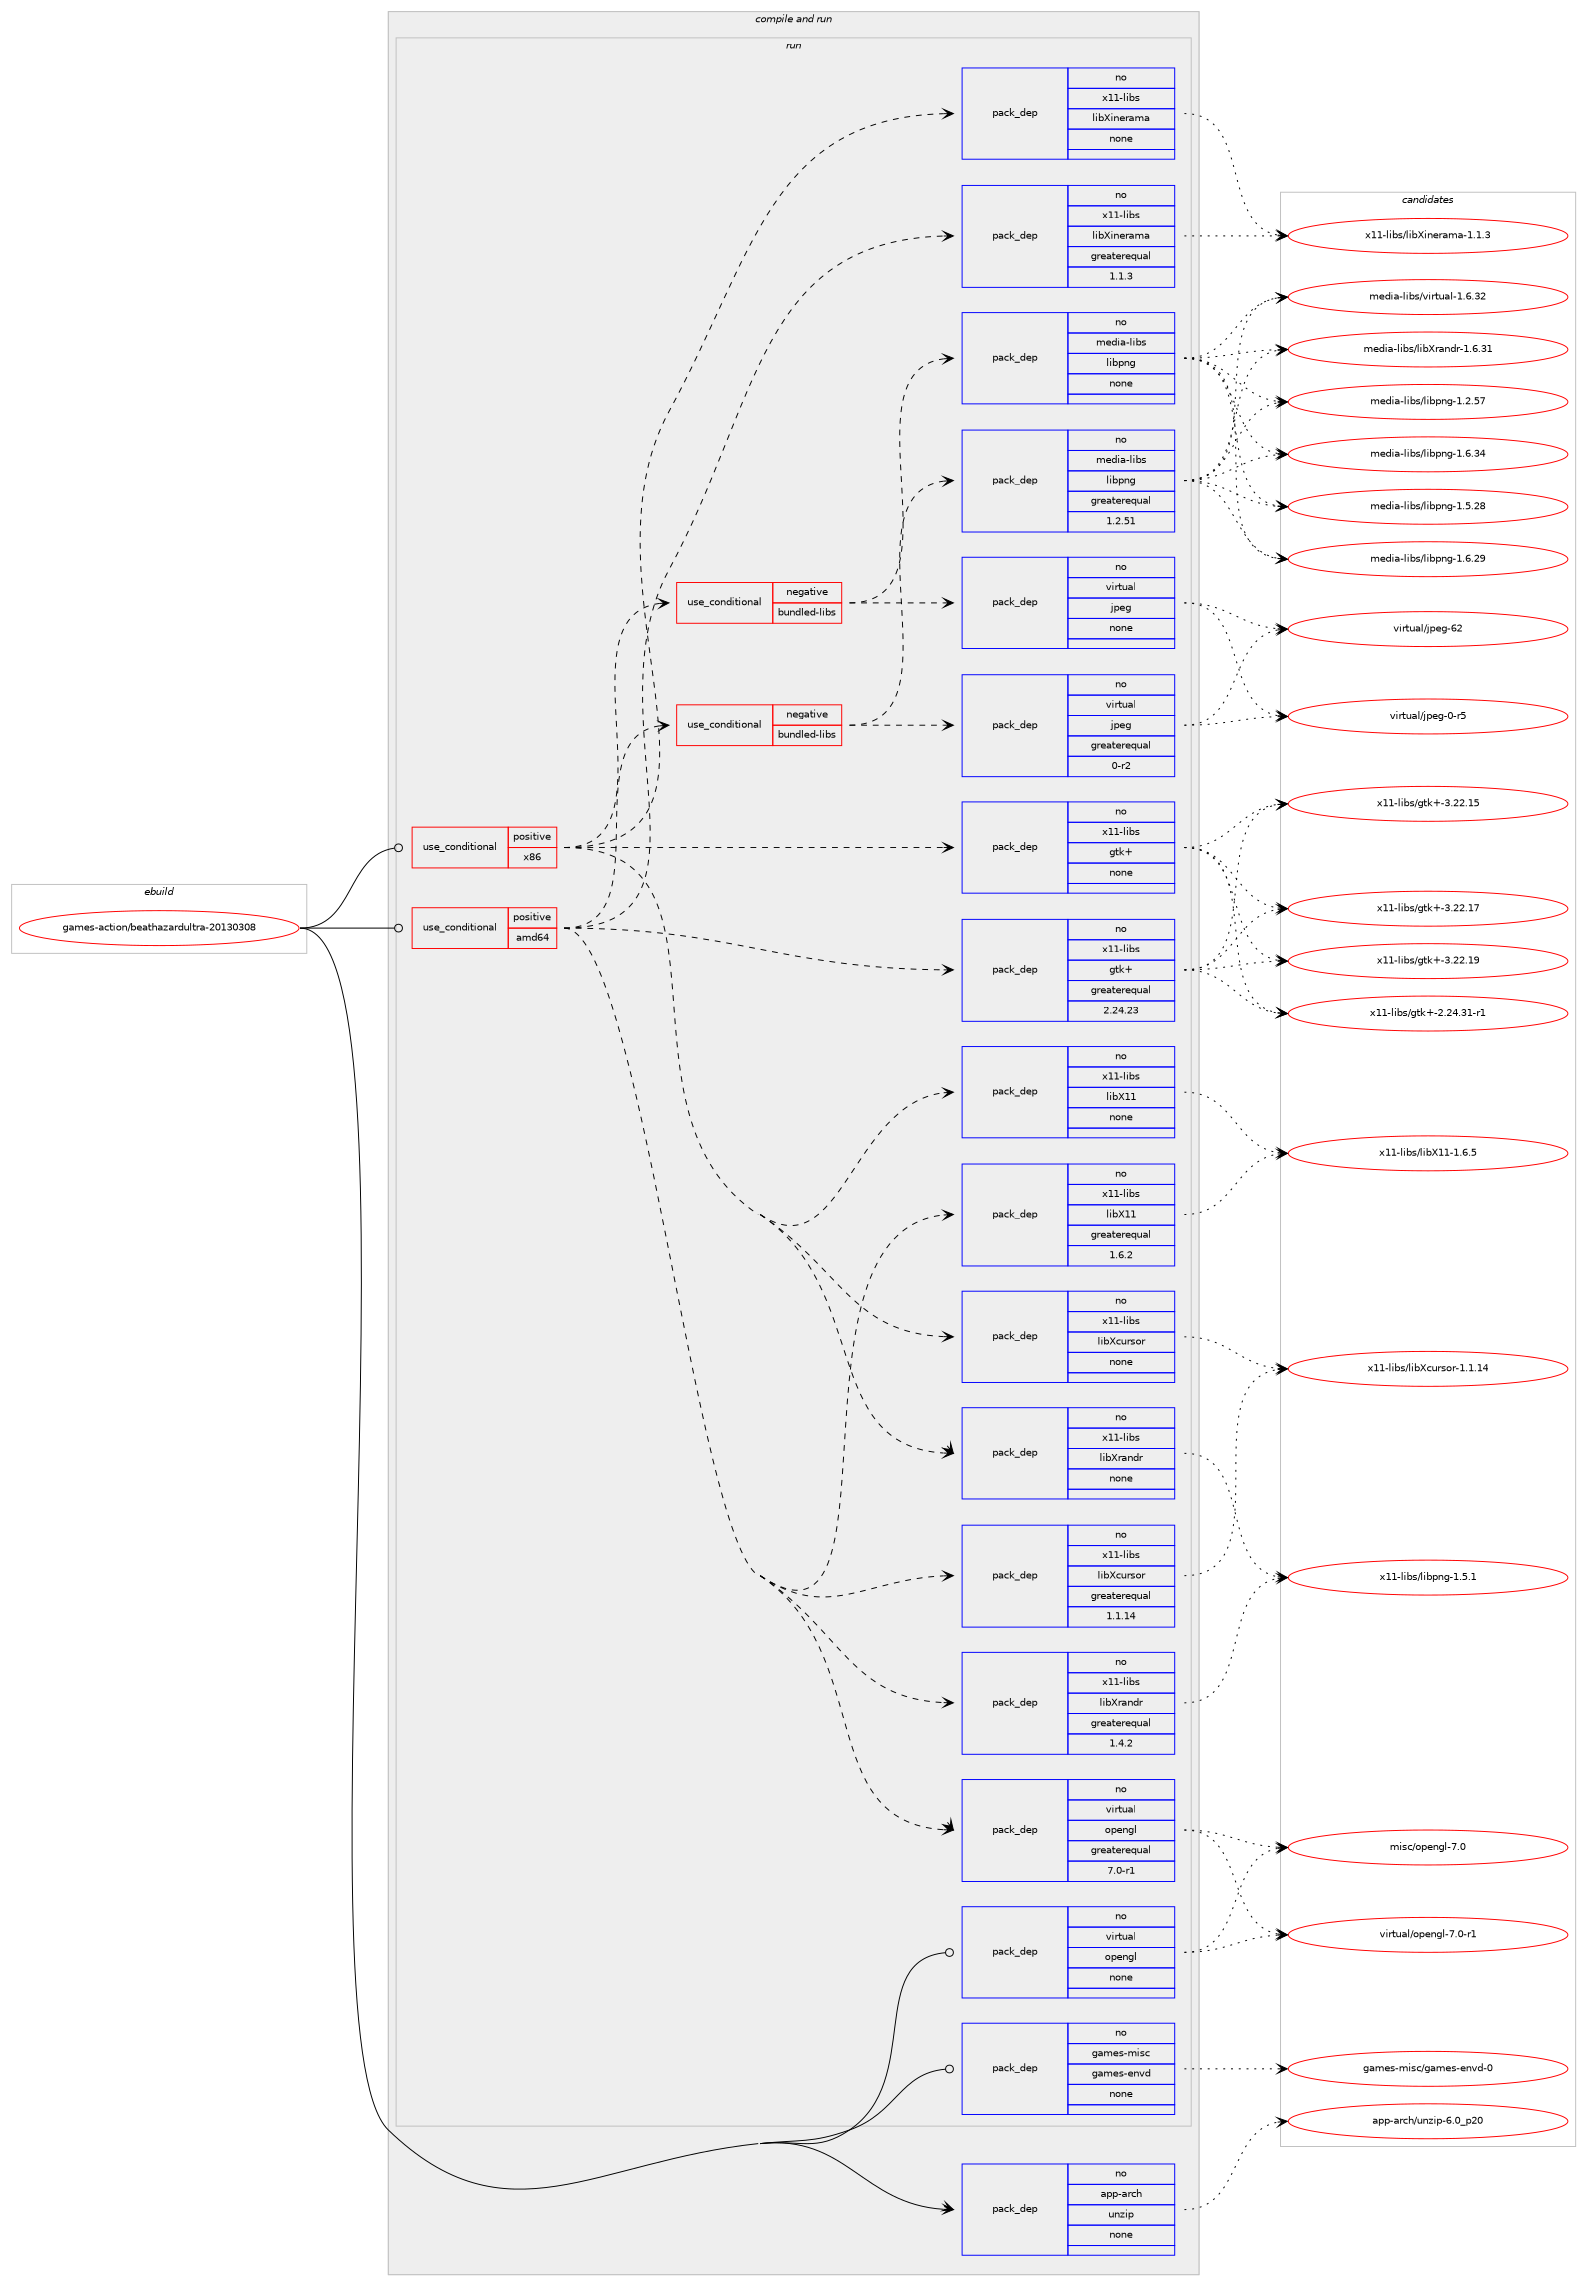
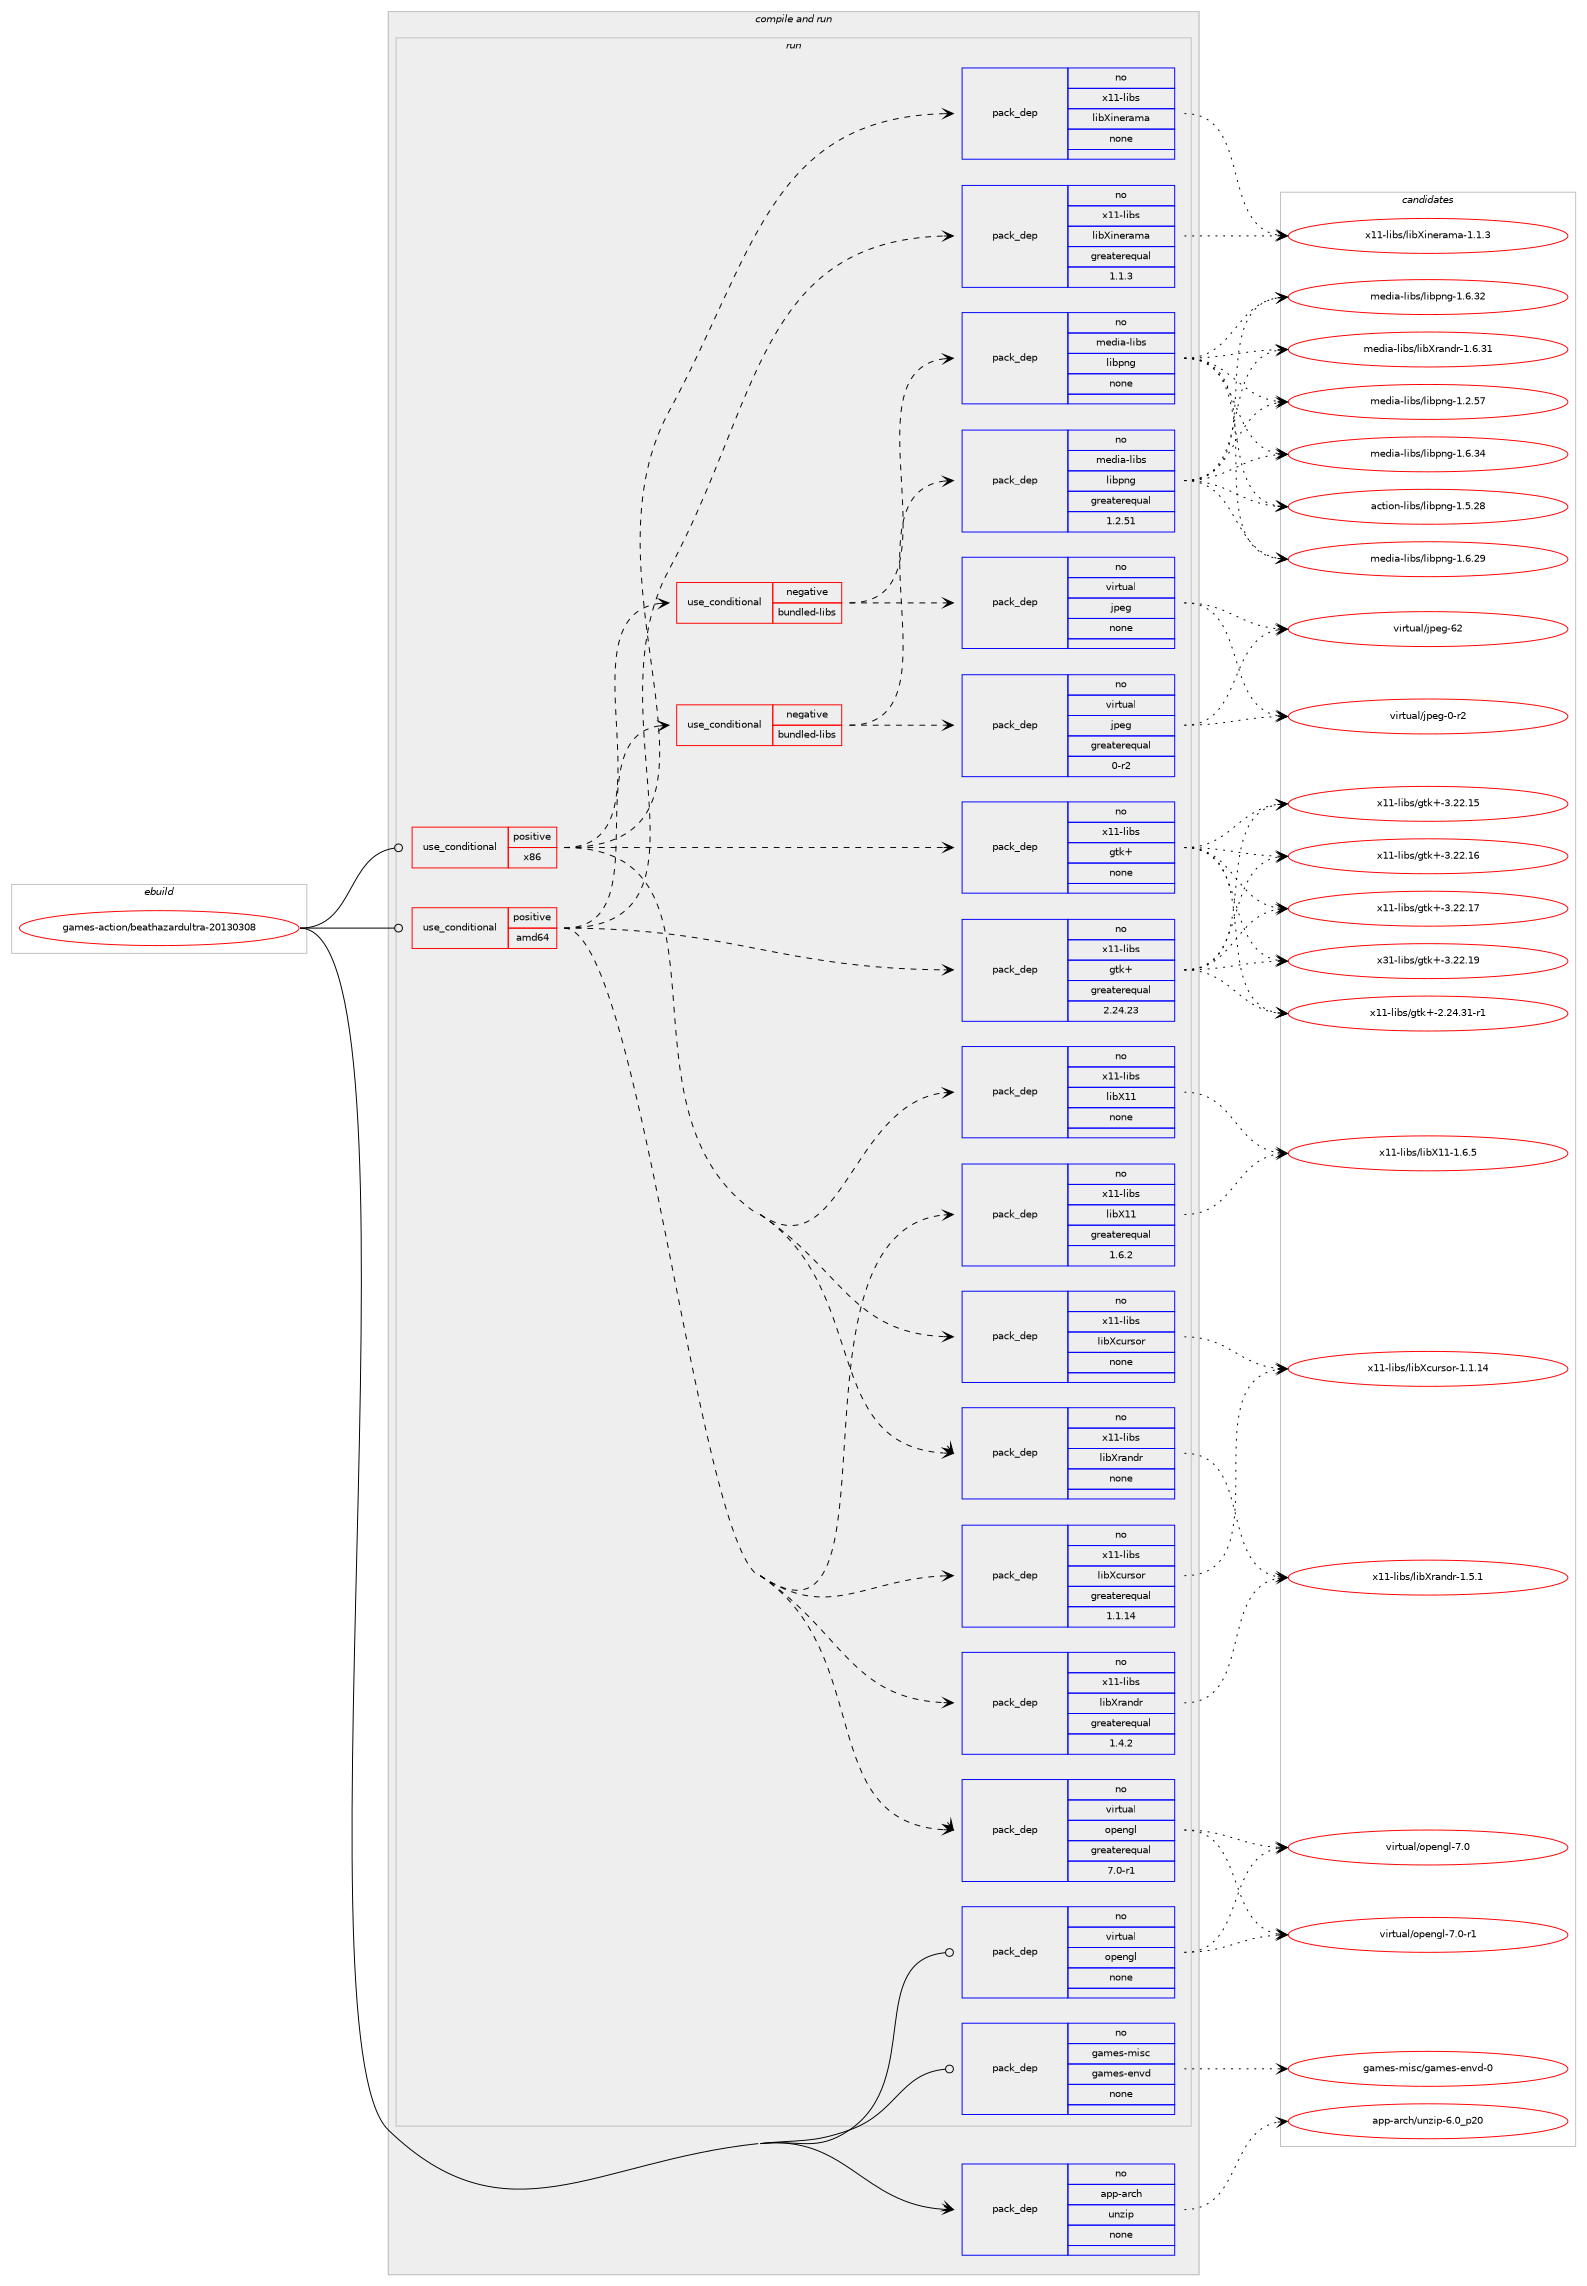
(1428, 297) -> (1428, 297)
(1428, 507) -> (1428, 507)
(1428, 716) -> (1428, 716)
none -> (1428, 856)
(1428, 961) -> (1428, 961)
(1428, 1578) -> (1428, 1578)
(1428, 1847) -> (1428, 1847)
